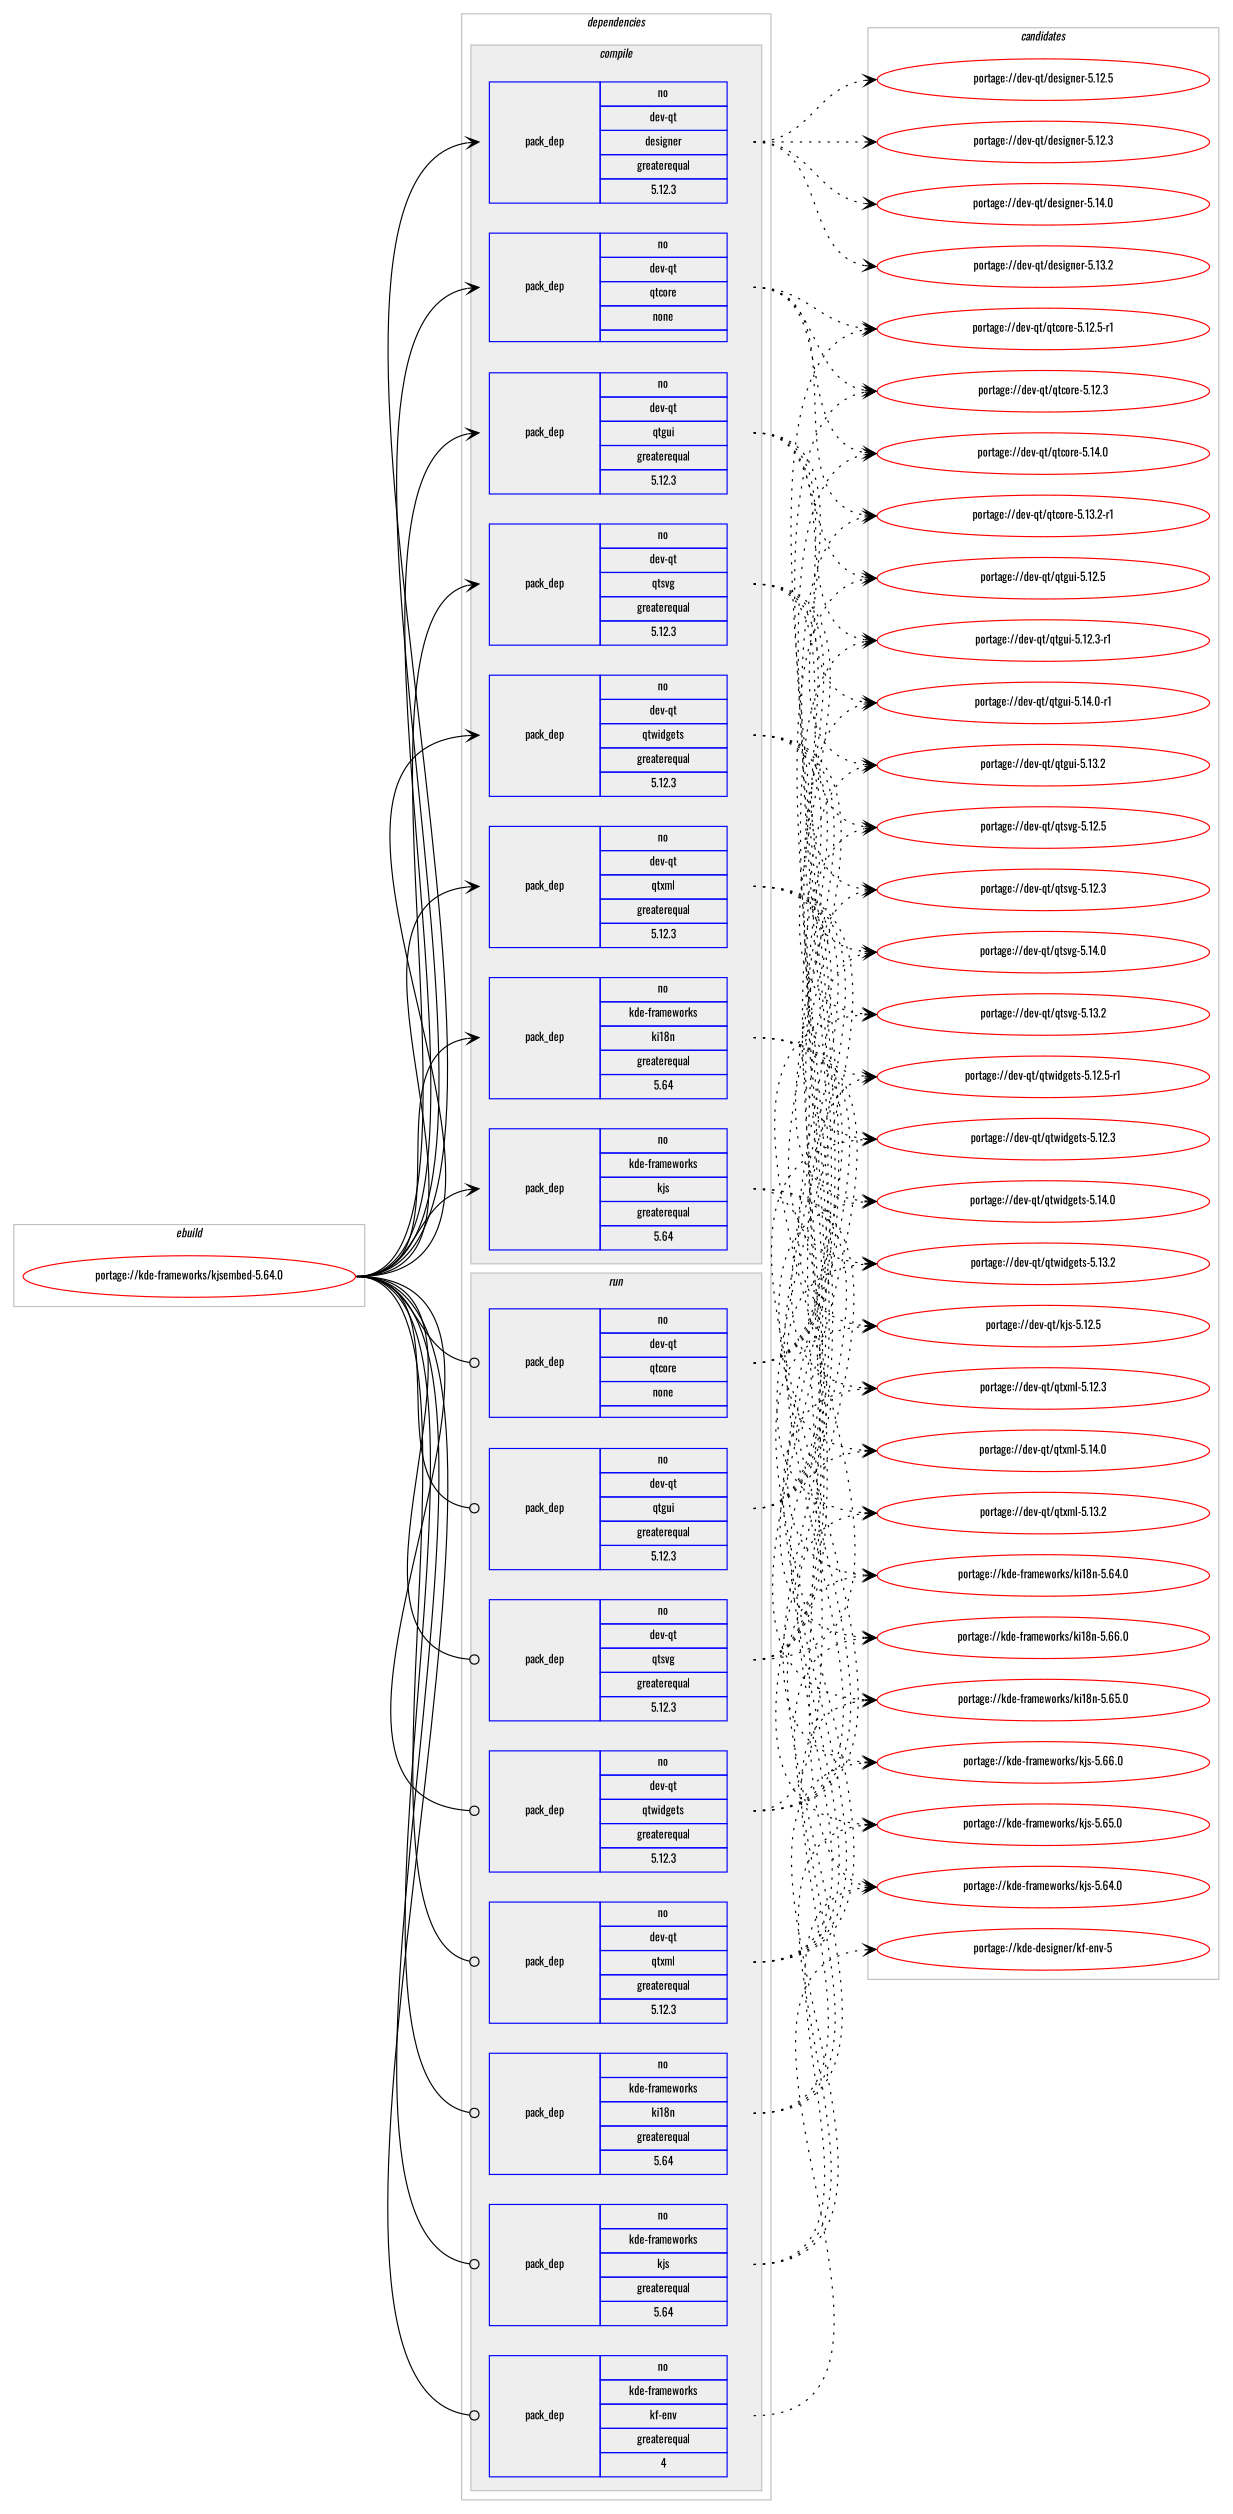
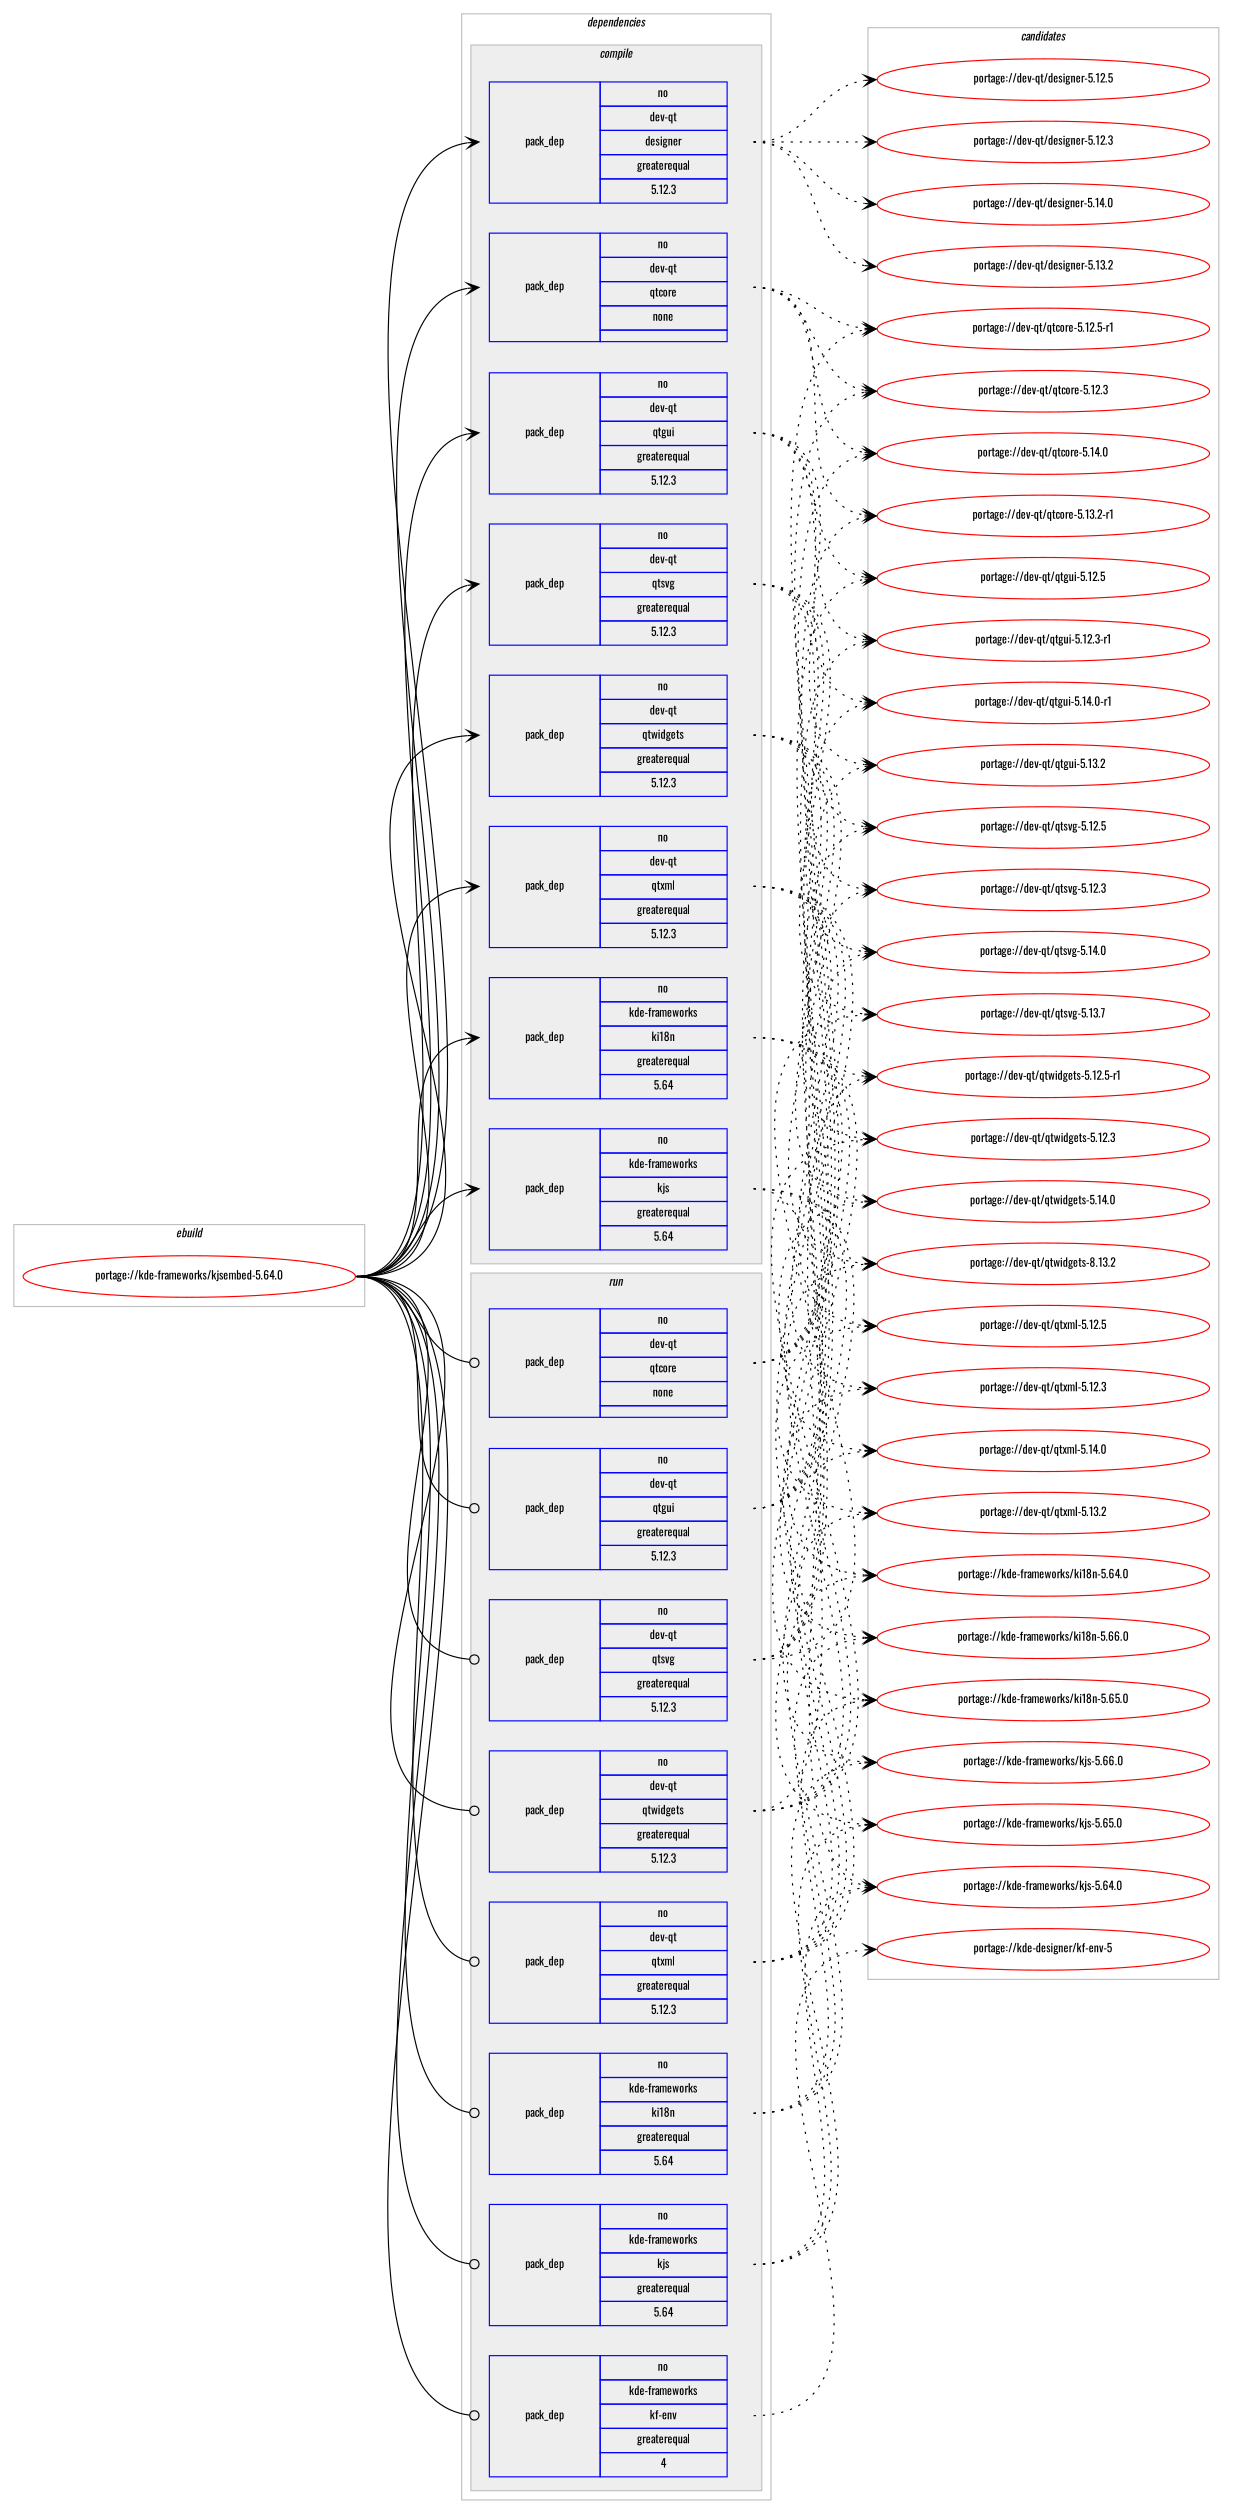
(1043, 1015) -> (1043, 1015)
(1043, 1264) -> (1043, 1264)
(1043, 1326) -> (1043, 1326)
